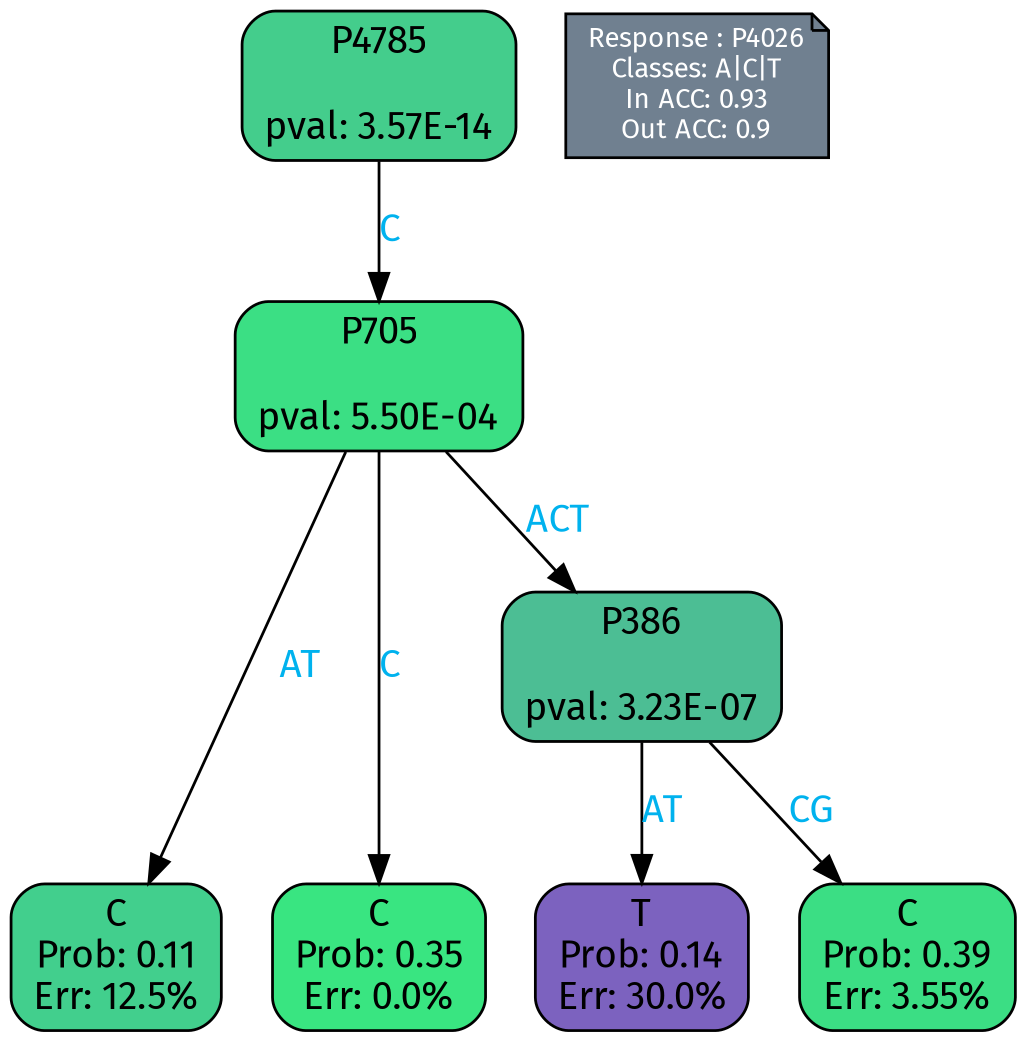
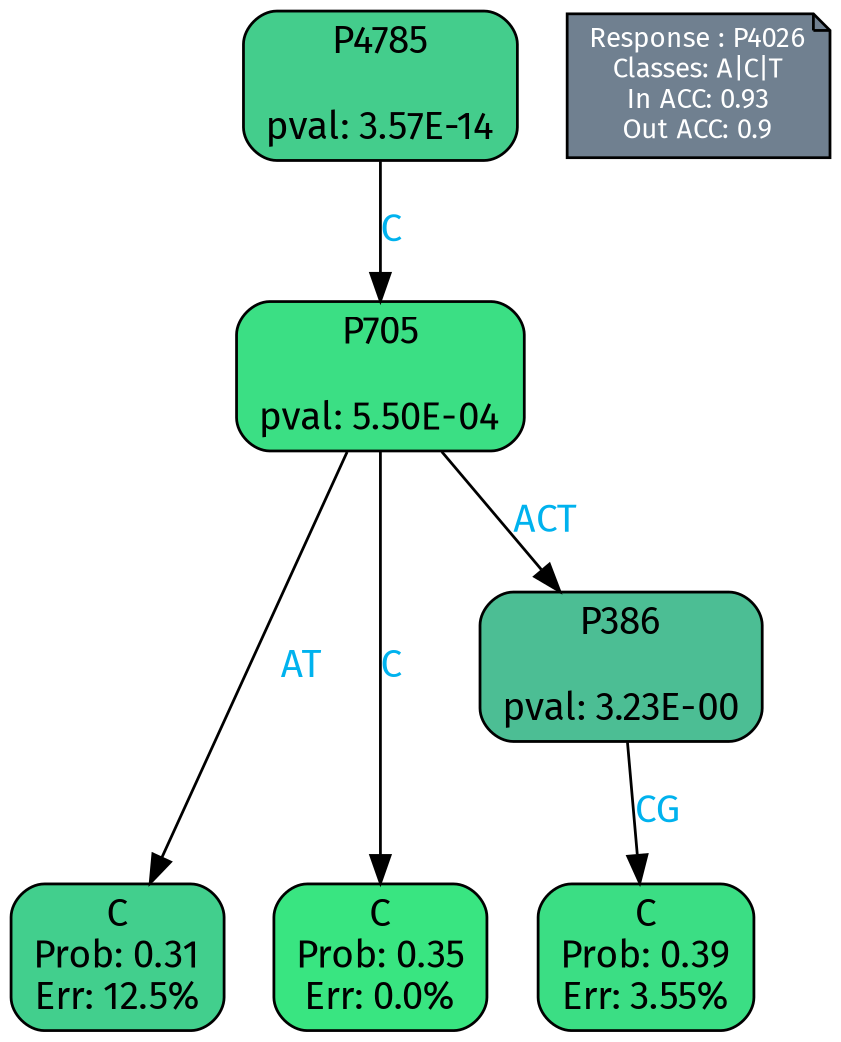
(642, 667) -> (621, 667)
(116, 957) -> (118, 957)
(642, 957) -> none
